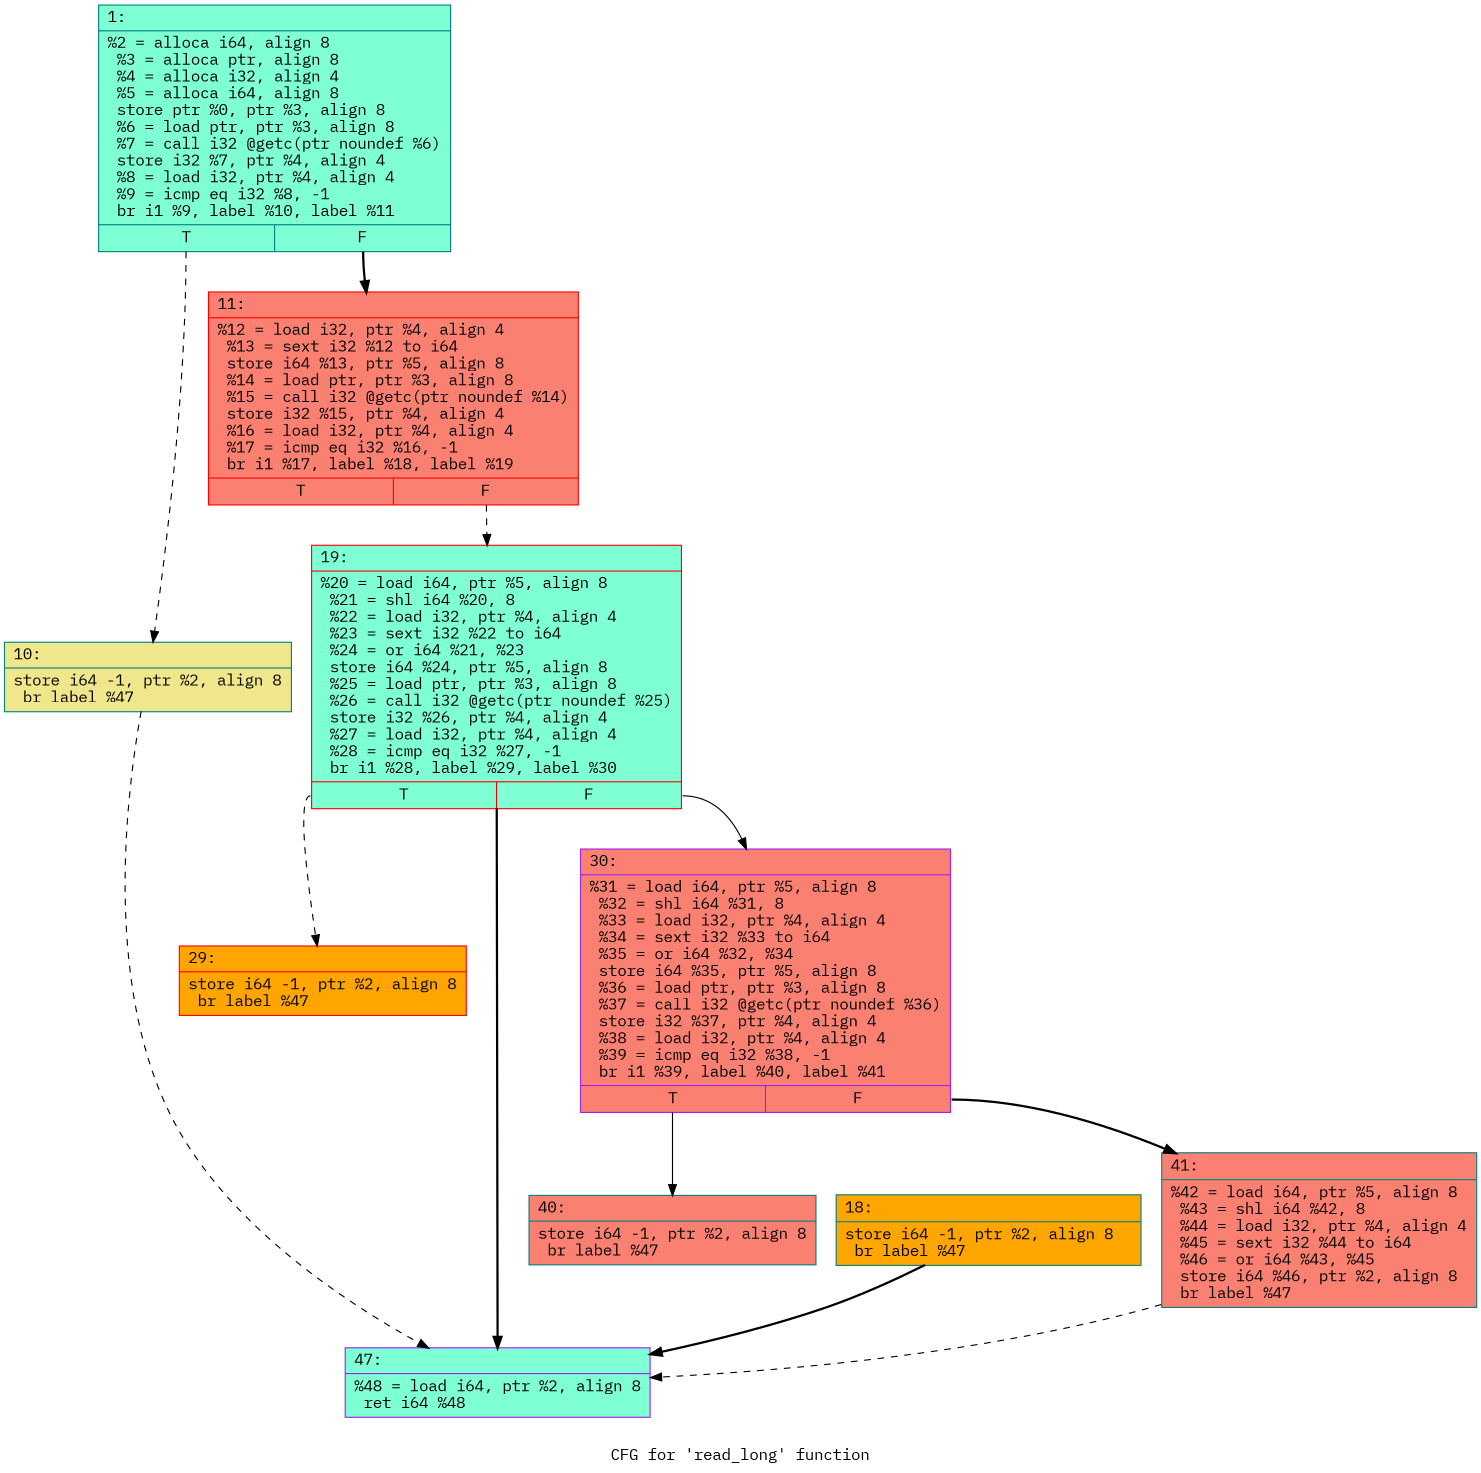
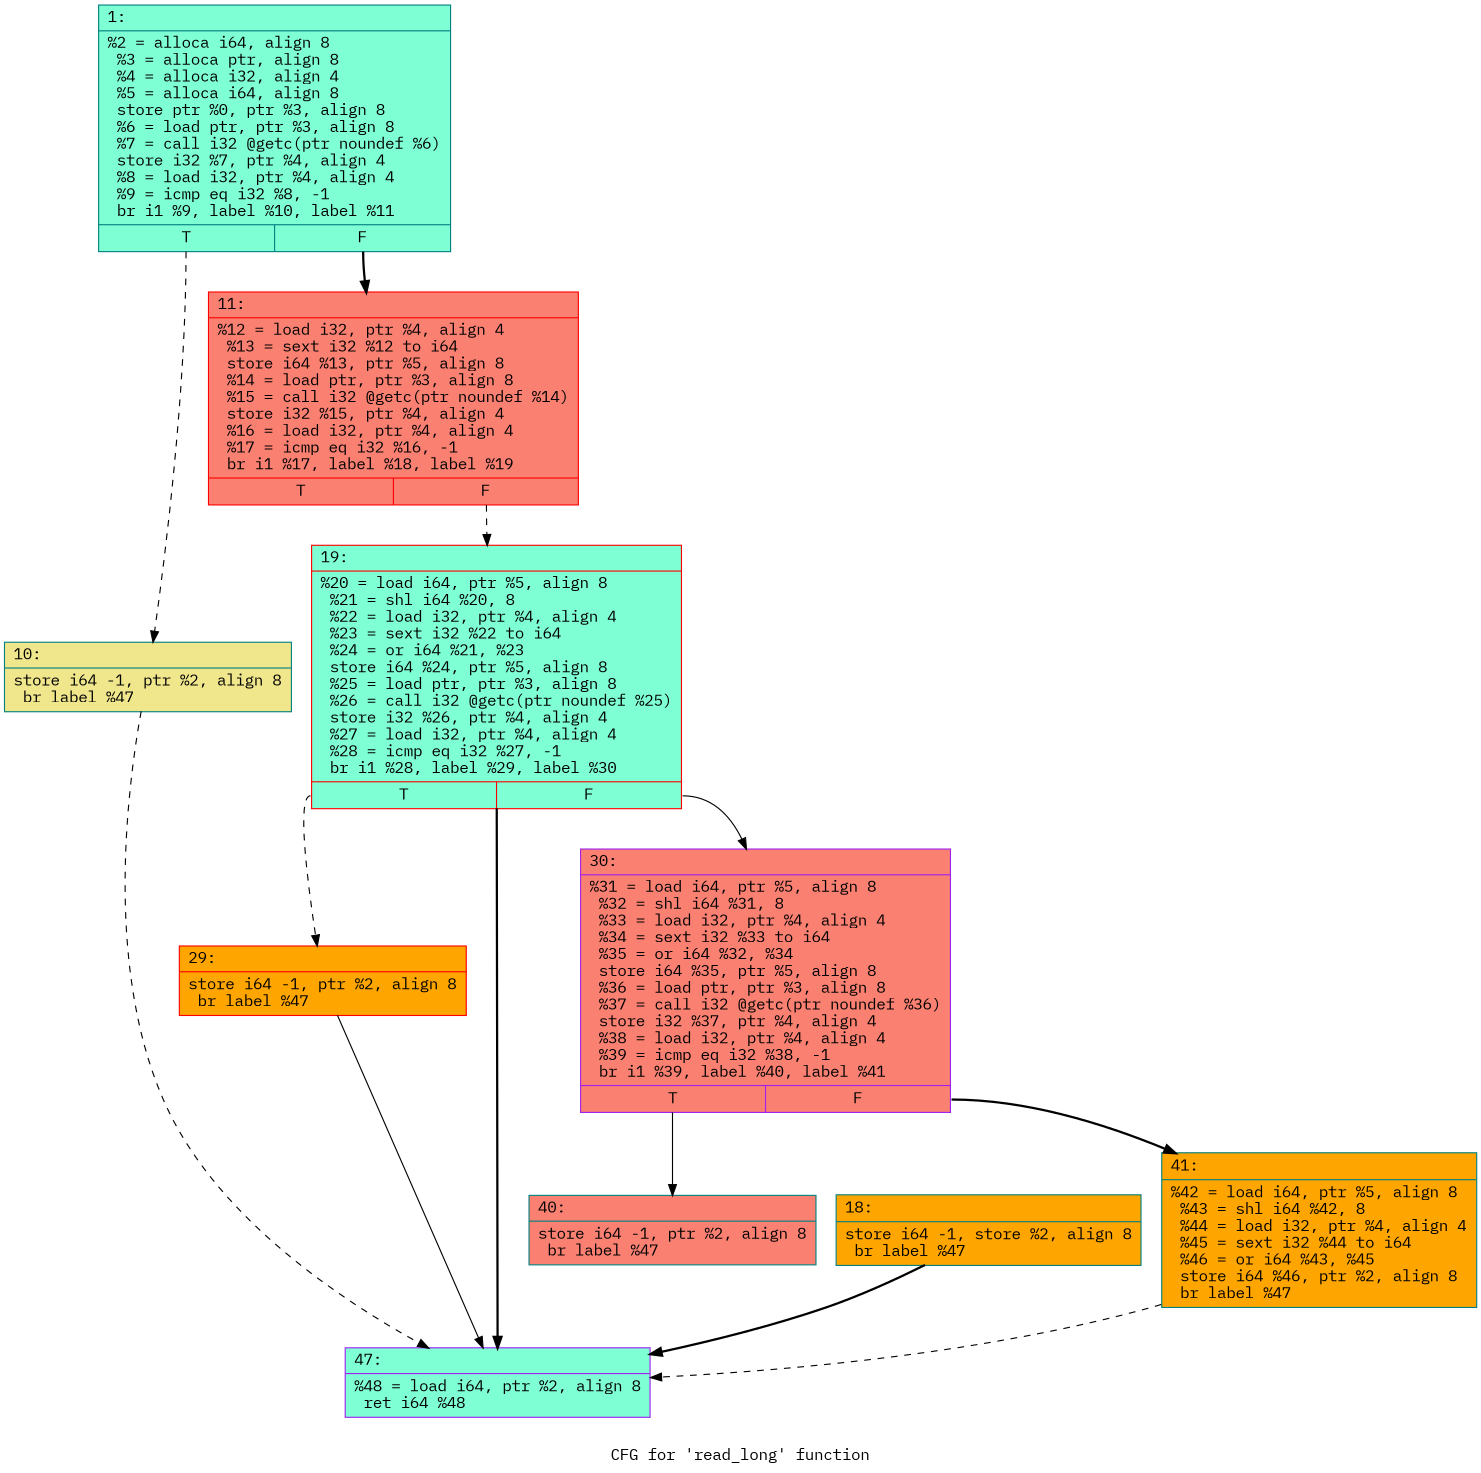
none -> (408, 1177)
(1319, 1230) -> (1319, 1230)
(980, 1235) -> (989, 1235)
